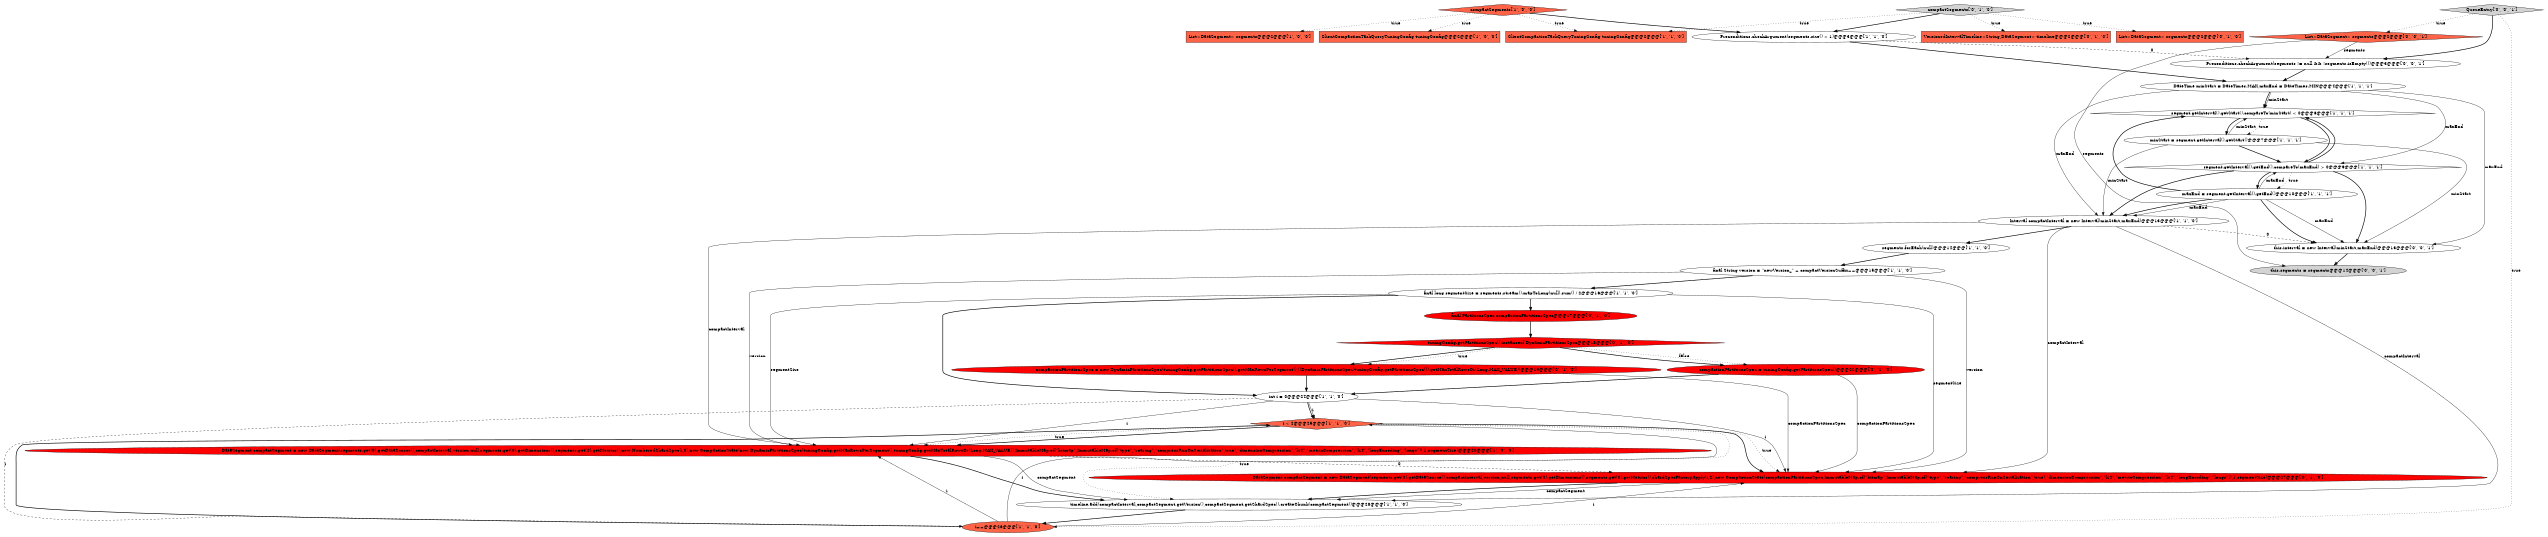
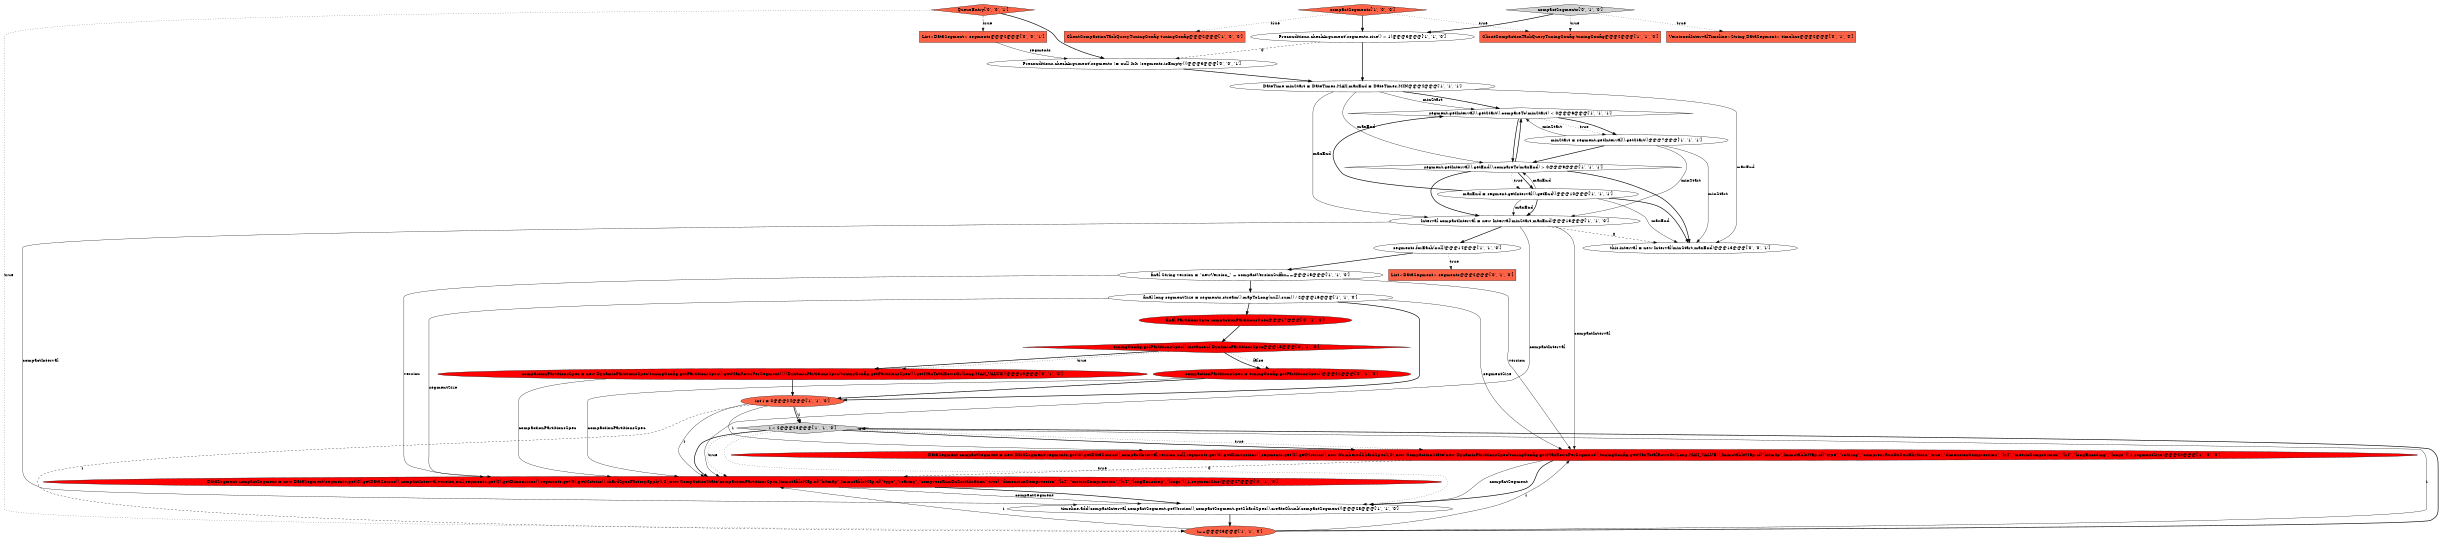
(2492, 10) -> (983, 10)
(2059, 22) -> (1450, 260)
(2432, 23) -> (983, 22)
(1250, 37) -> none
(2366, 37) -> (983, 37)
(2328, 271) -> none
(1306, 397) -> (793, 401)
(1317, 424) -> (803, 428)
